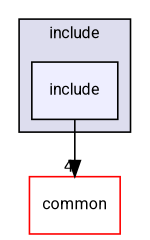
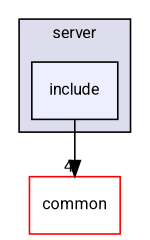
(75, 34) -> (75, 34)
